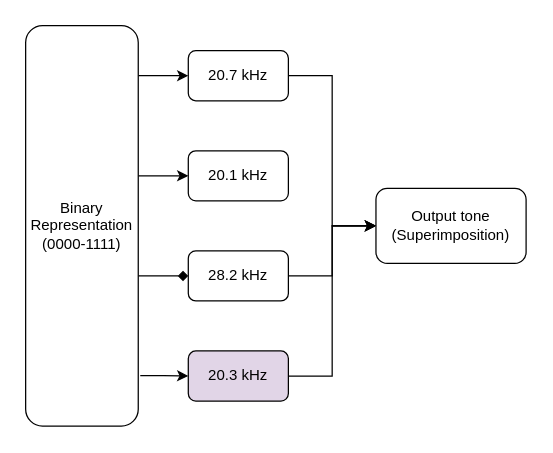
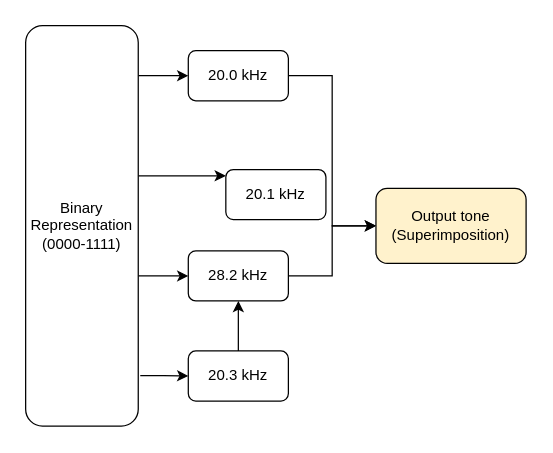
(238, 76) -> (238, 76)
(238, 176) -> (276, 194)
(451, 226) -> (451, 226)
(177, 276) -> (178, 276)
(332, 348) -> (238, 330)
(238, 376) -> (238, 376)
